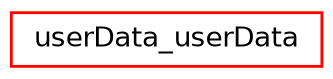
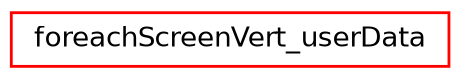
(167, 40) -> (230, 40)
